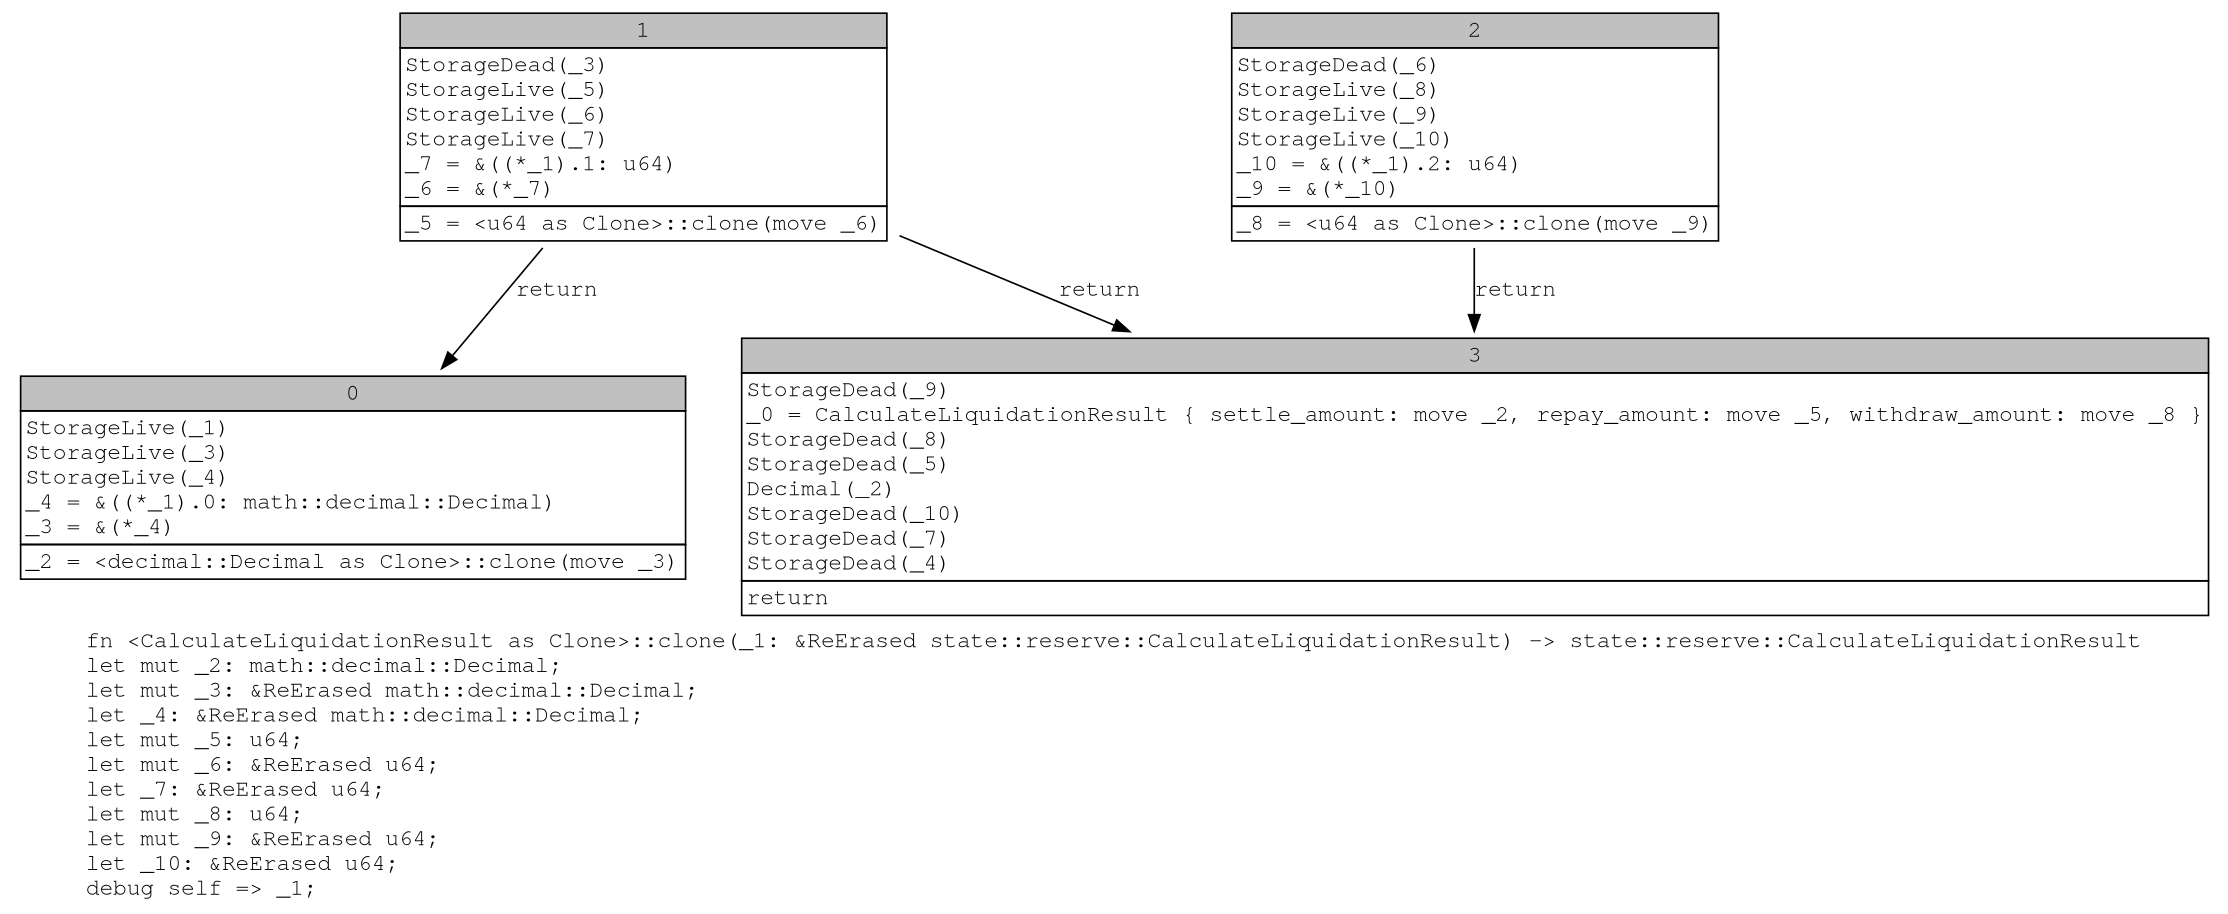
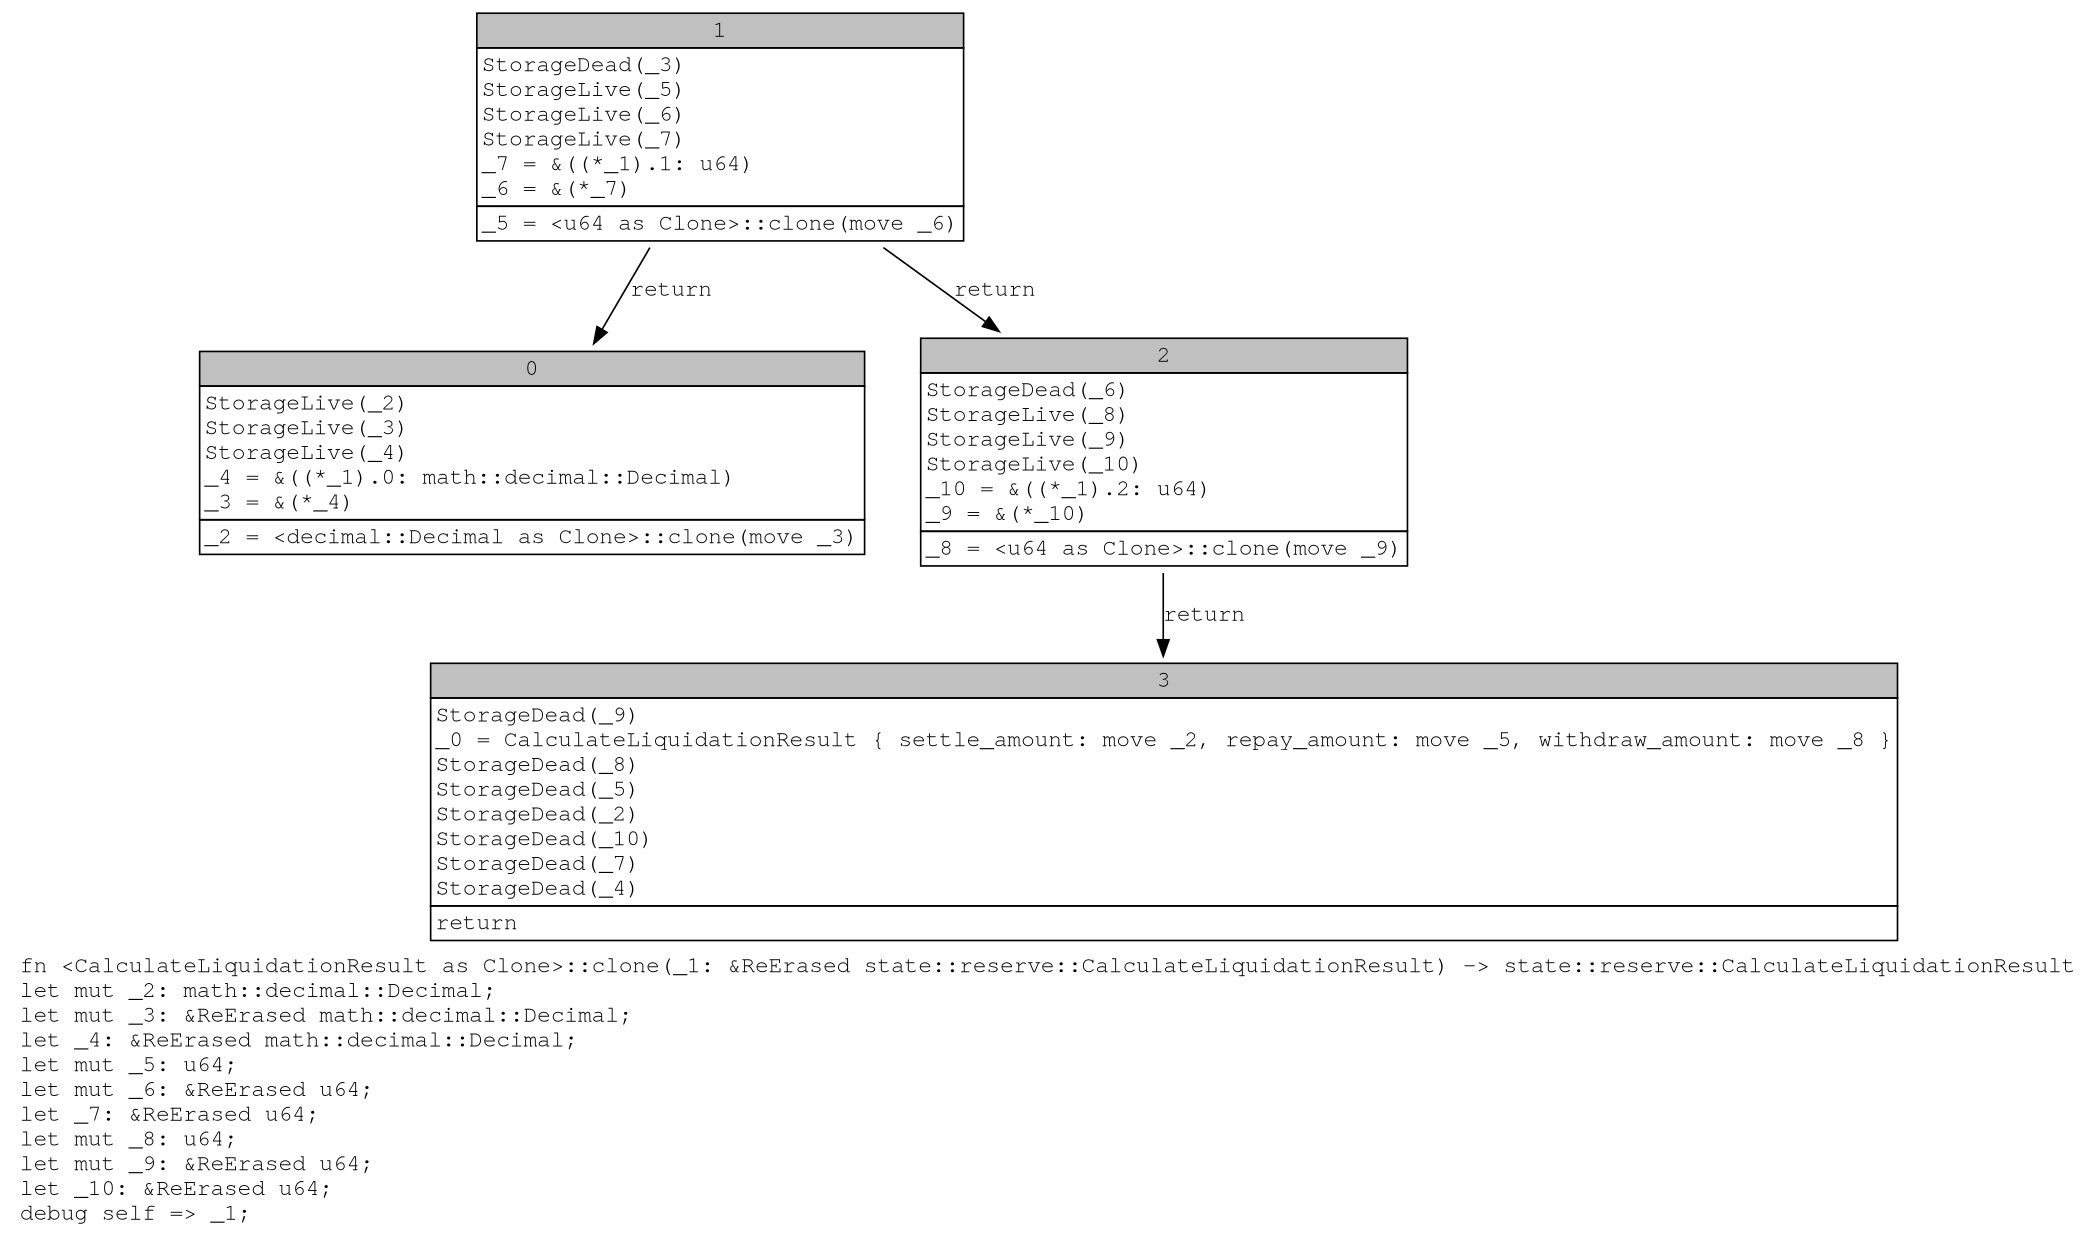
(1007, 280) -> (935, 285)
(128, 427) -> (307, 403)
(822, 488) -> (538, 813)
